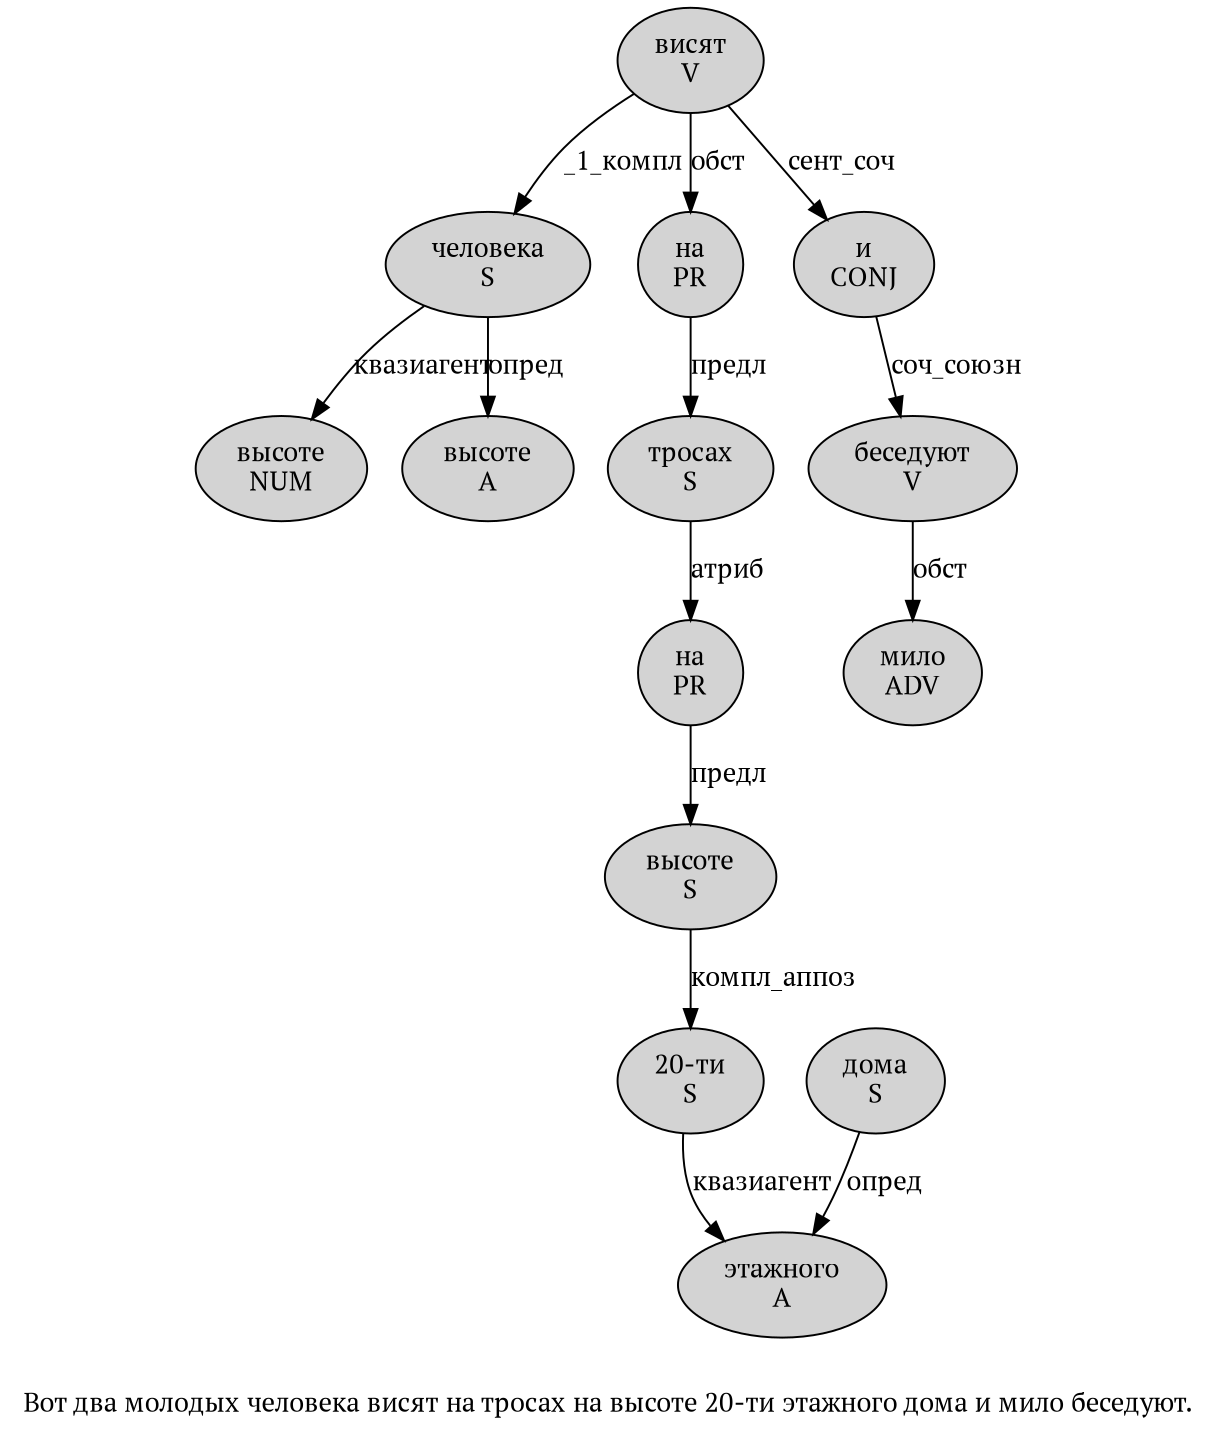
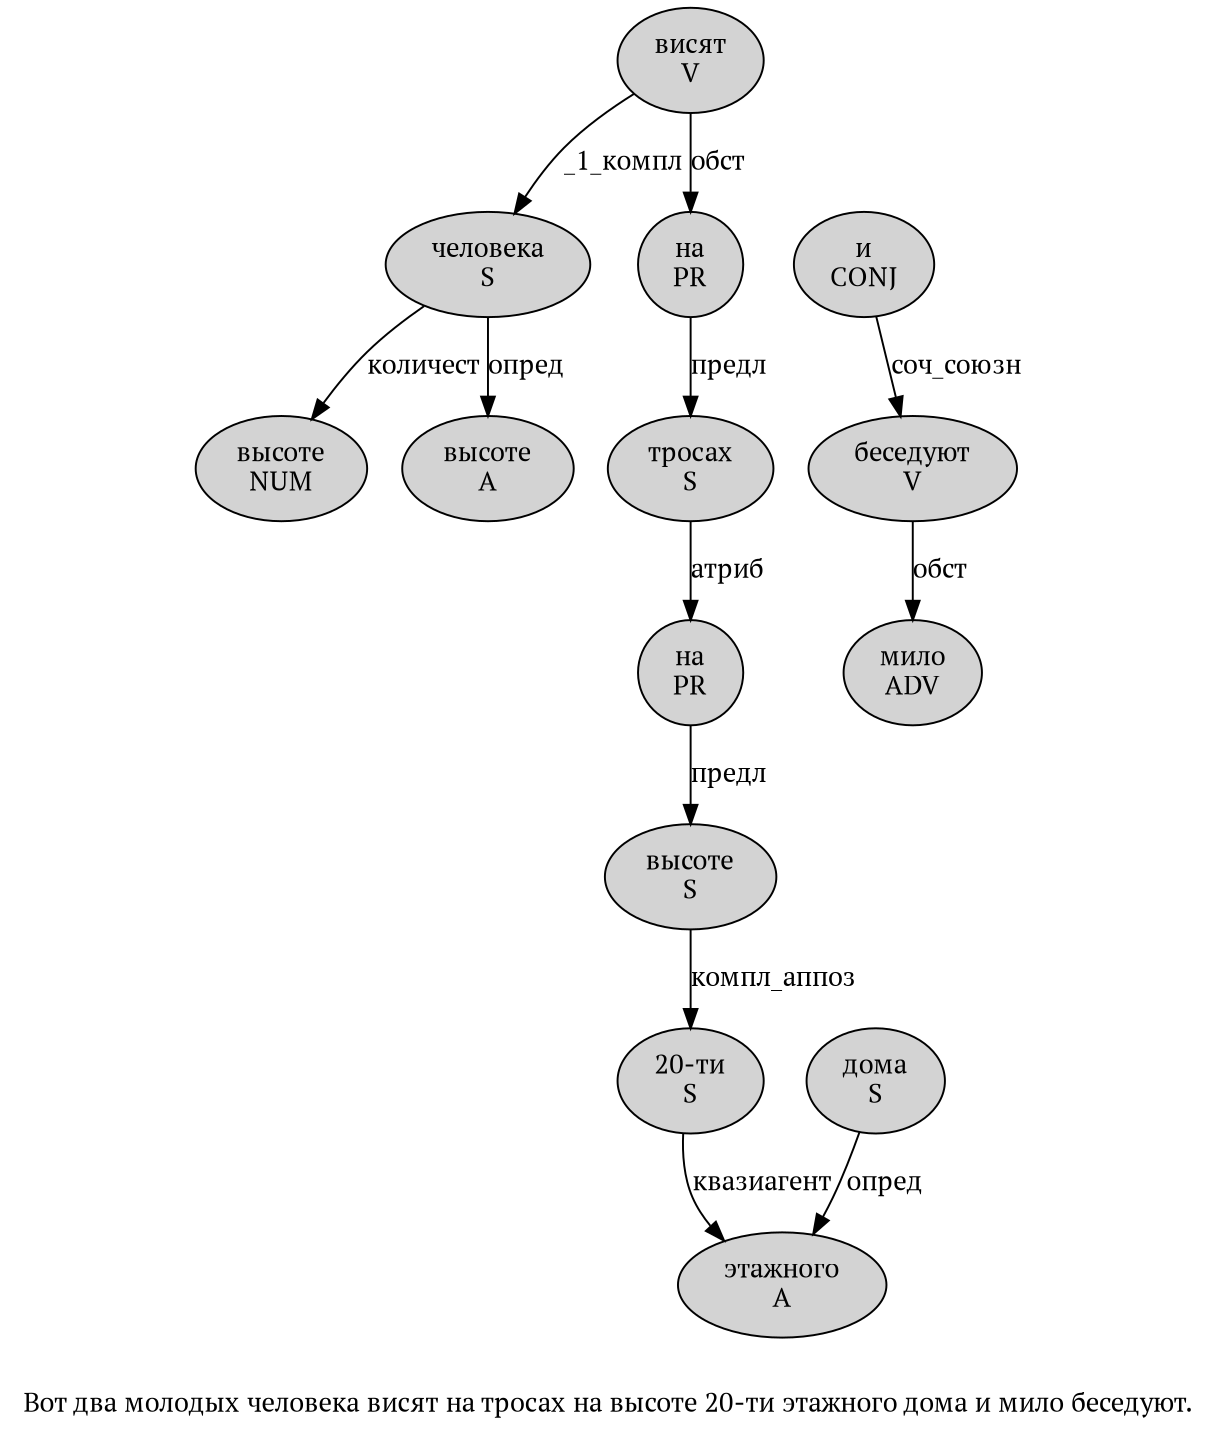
(771, 155) -> none
(424, 367) -> (424, 367)
